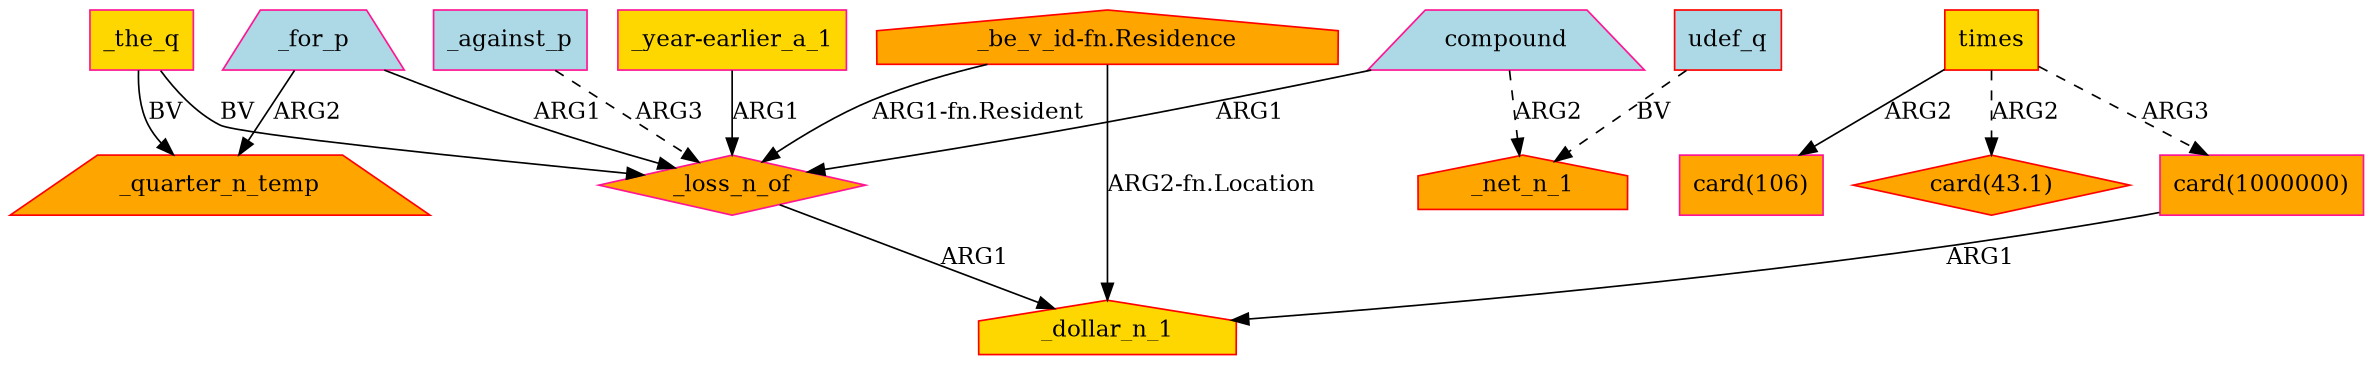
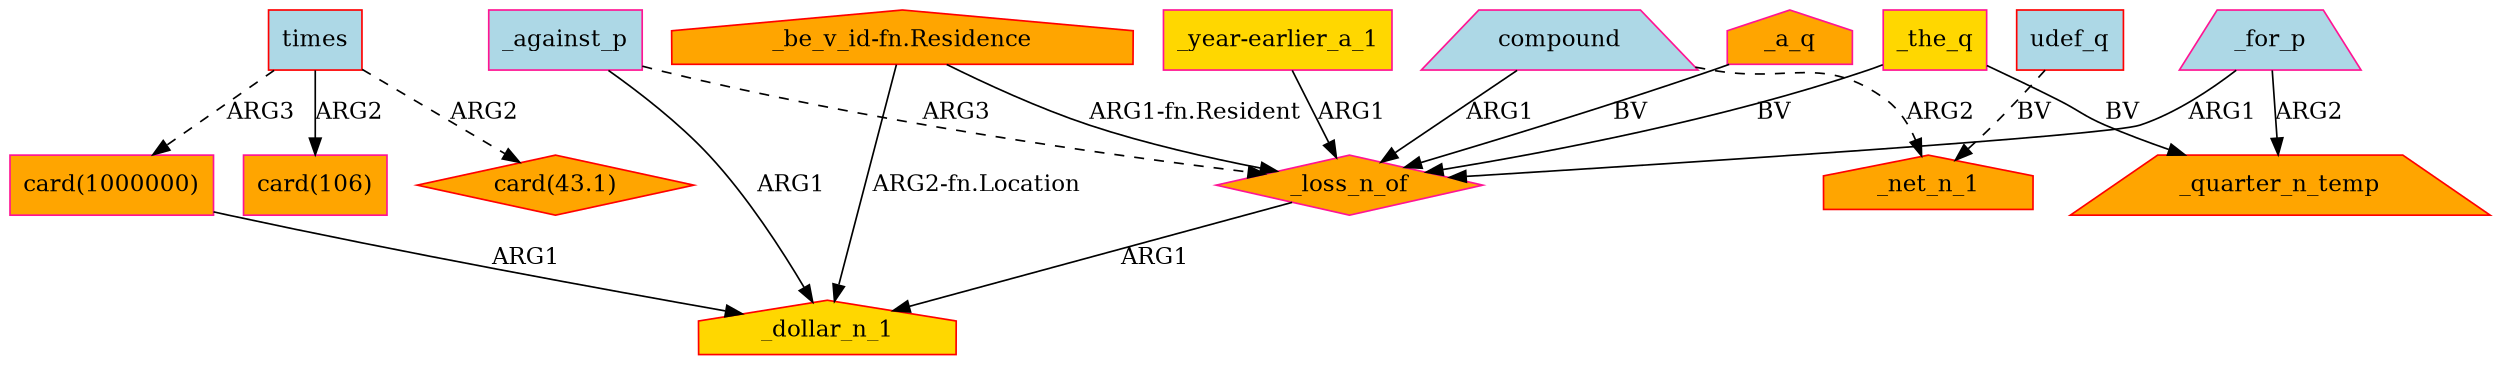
none -> (1790, 40)
(1991, 40) -> (315, 40)
none -> (719, 167)
